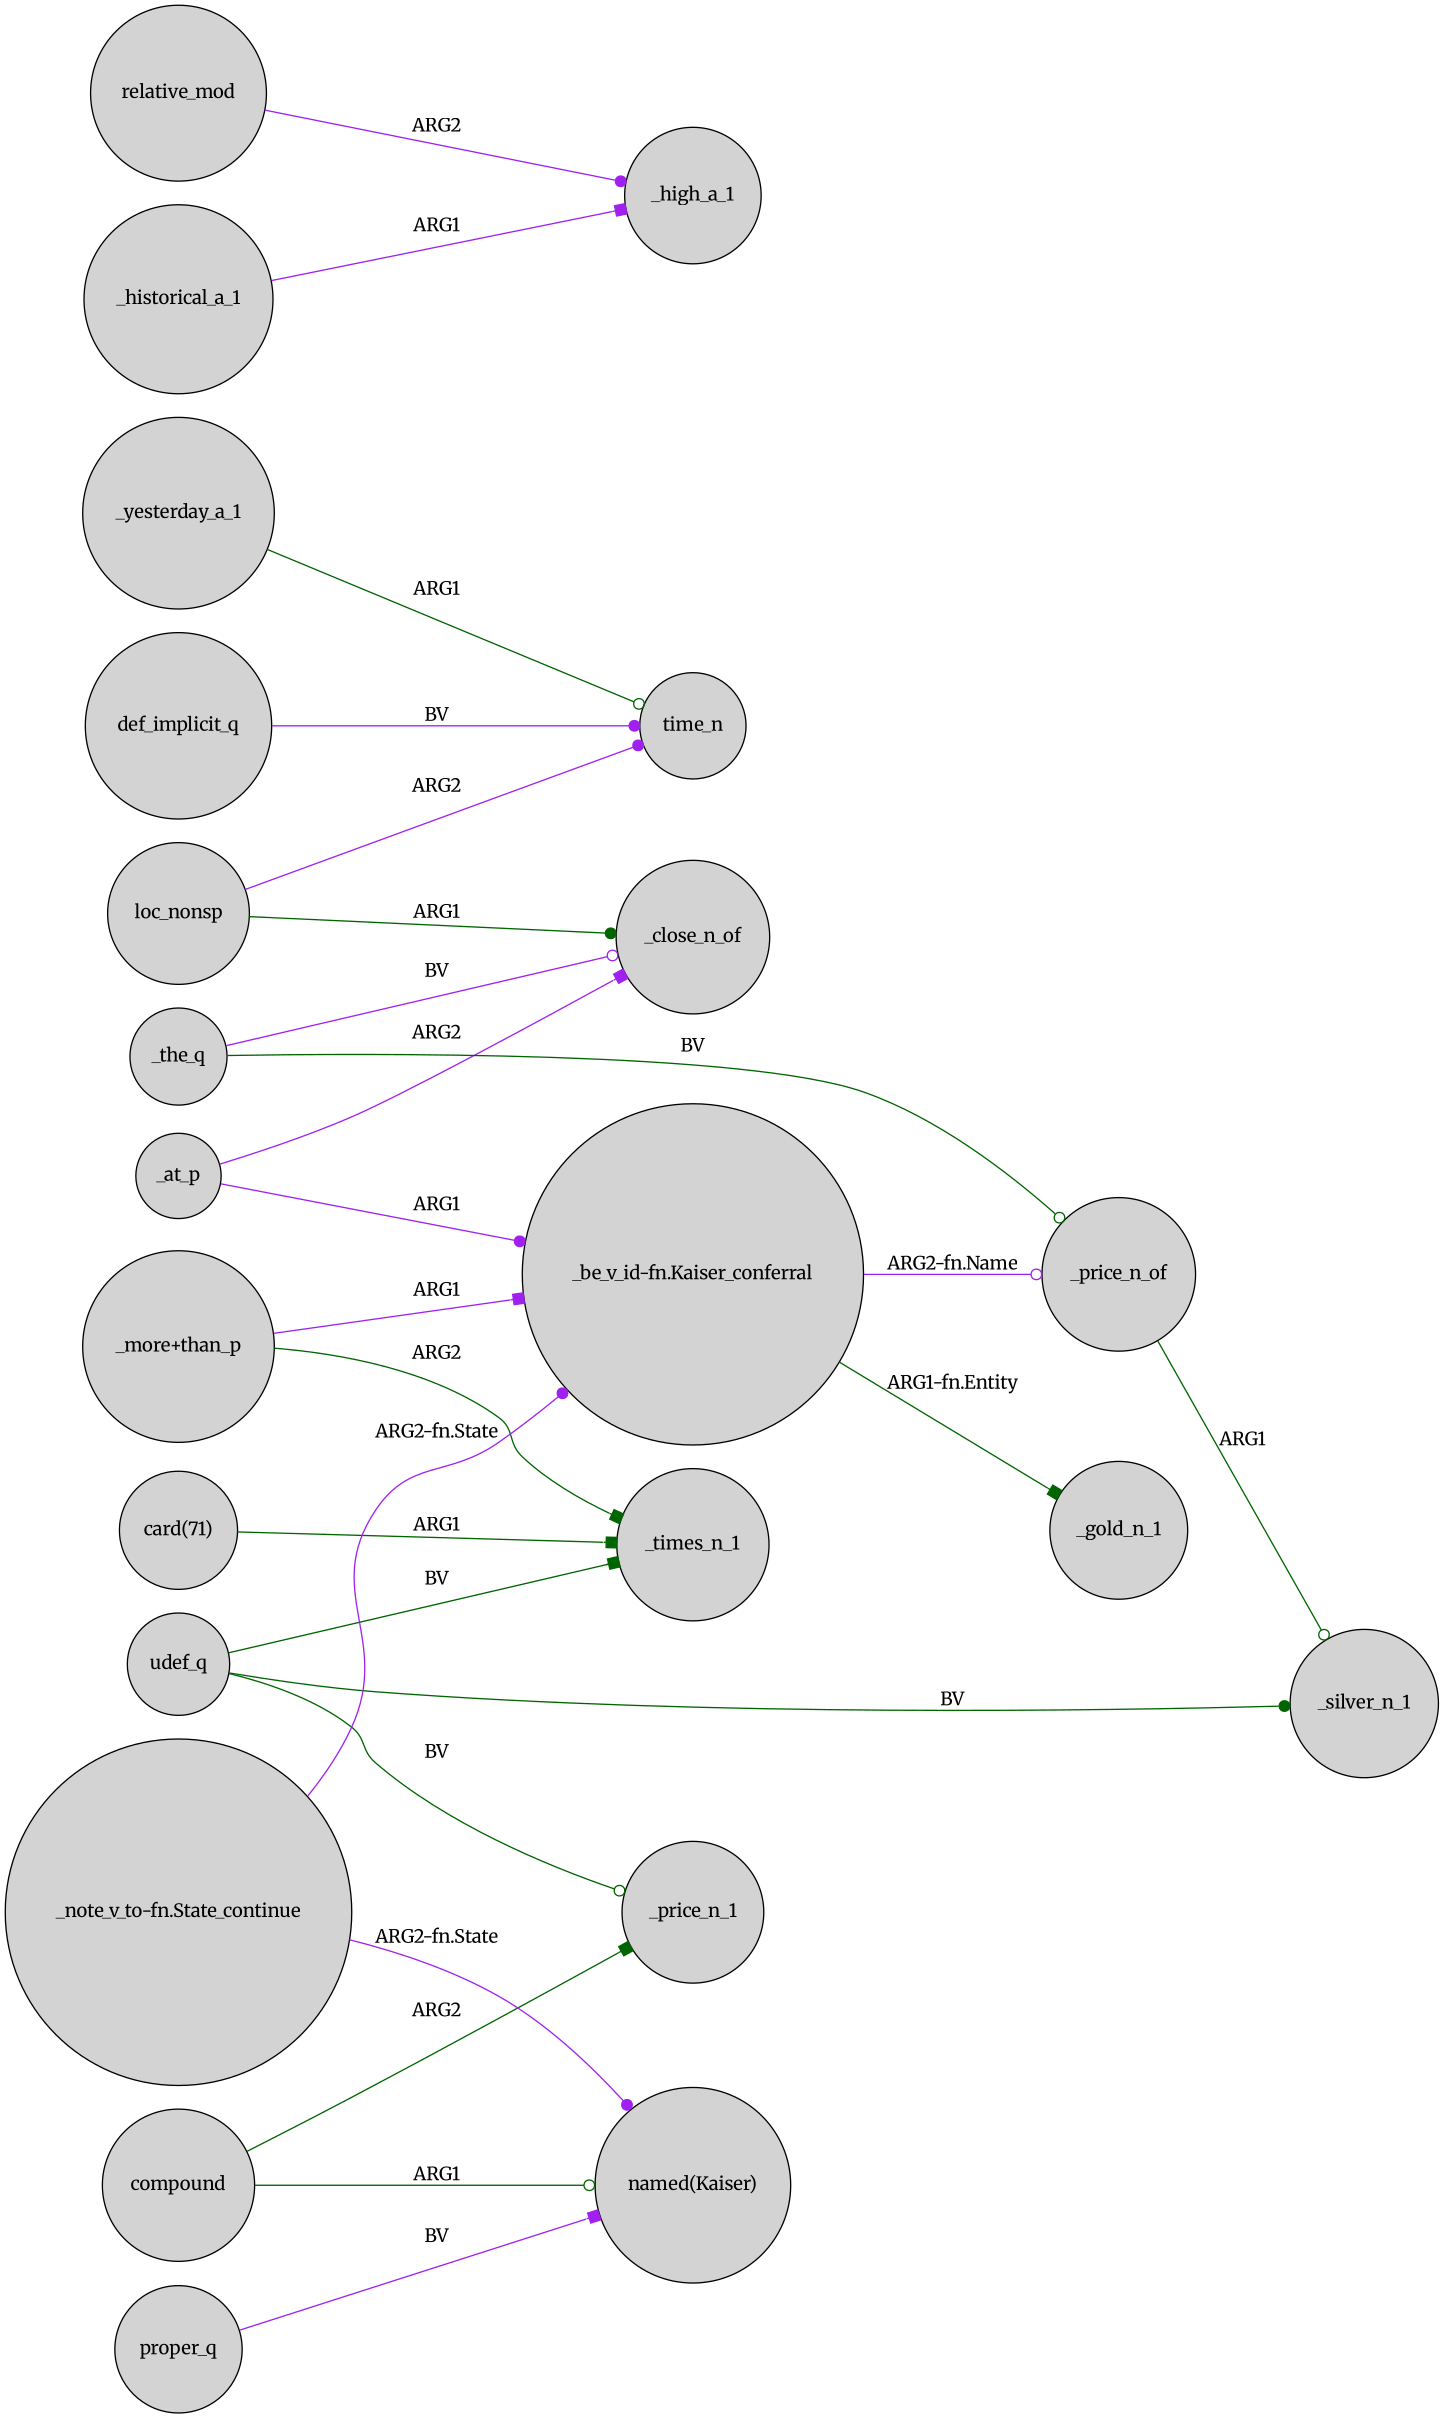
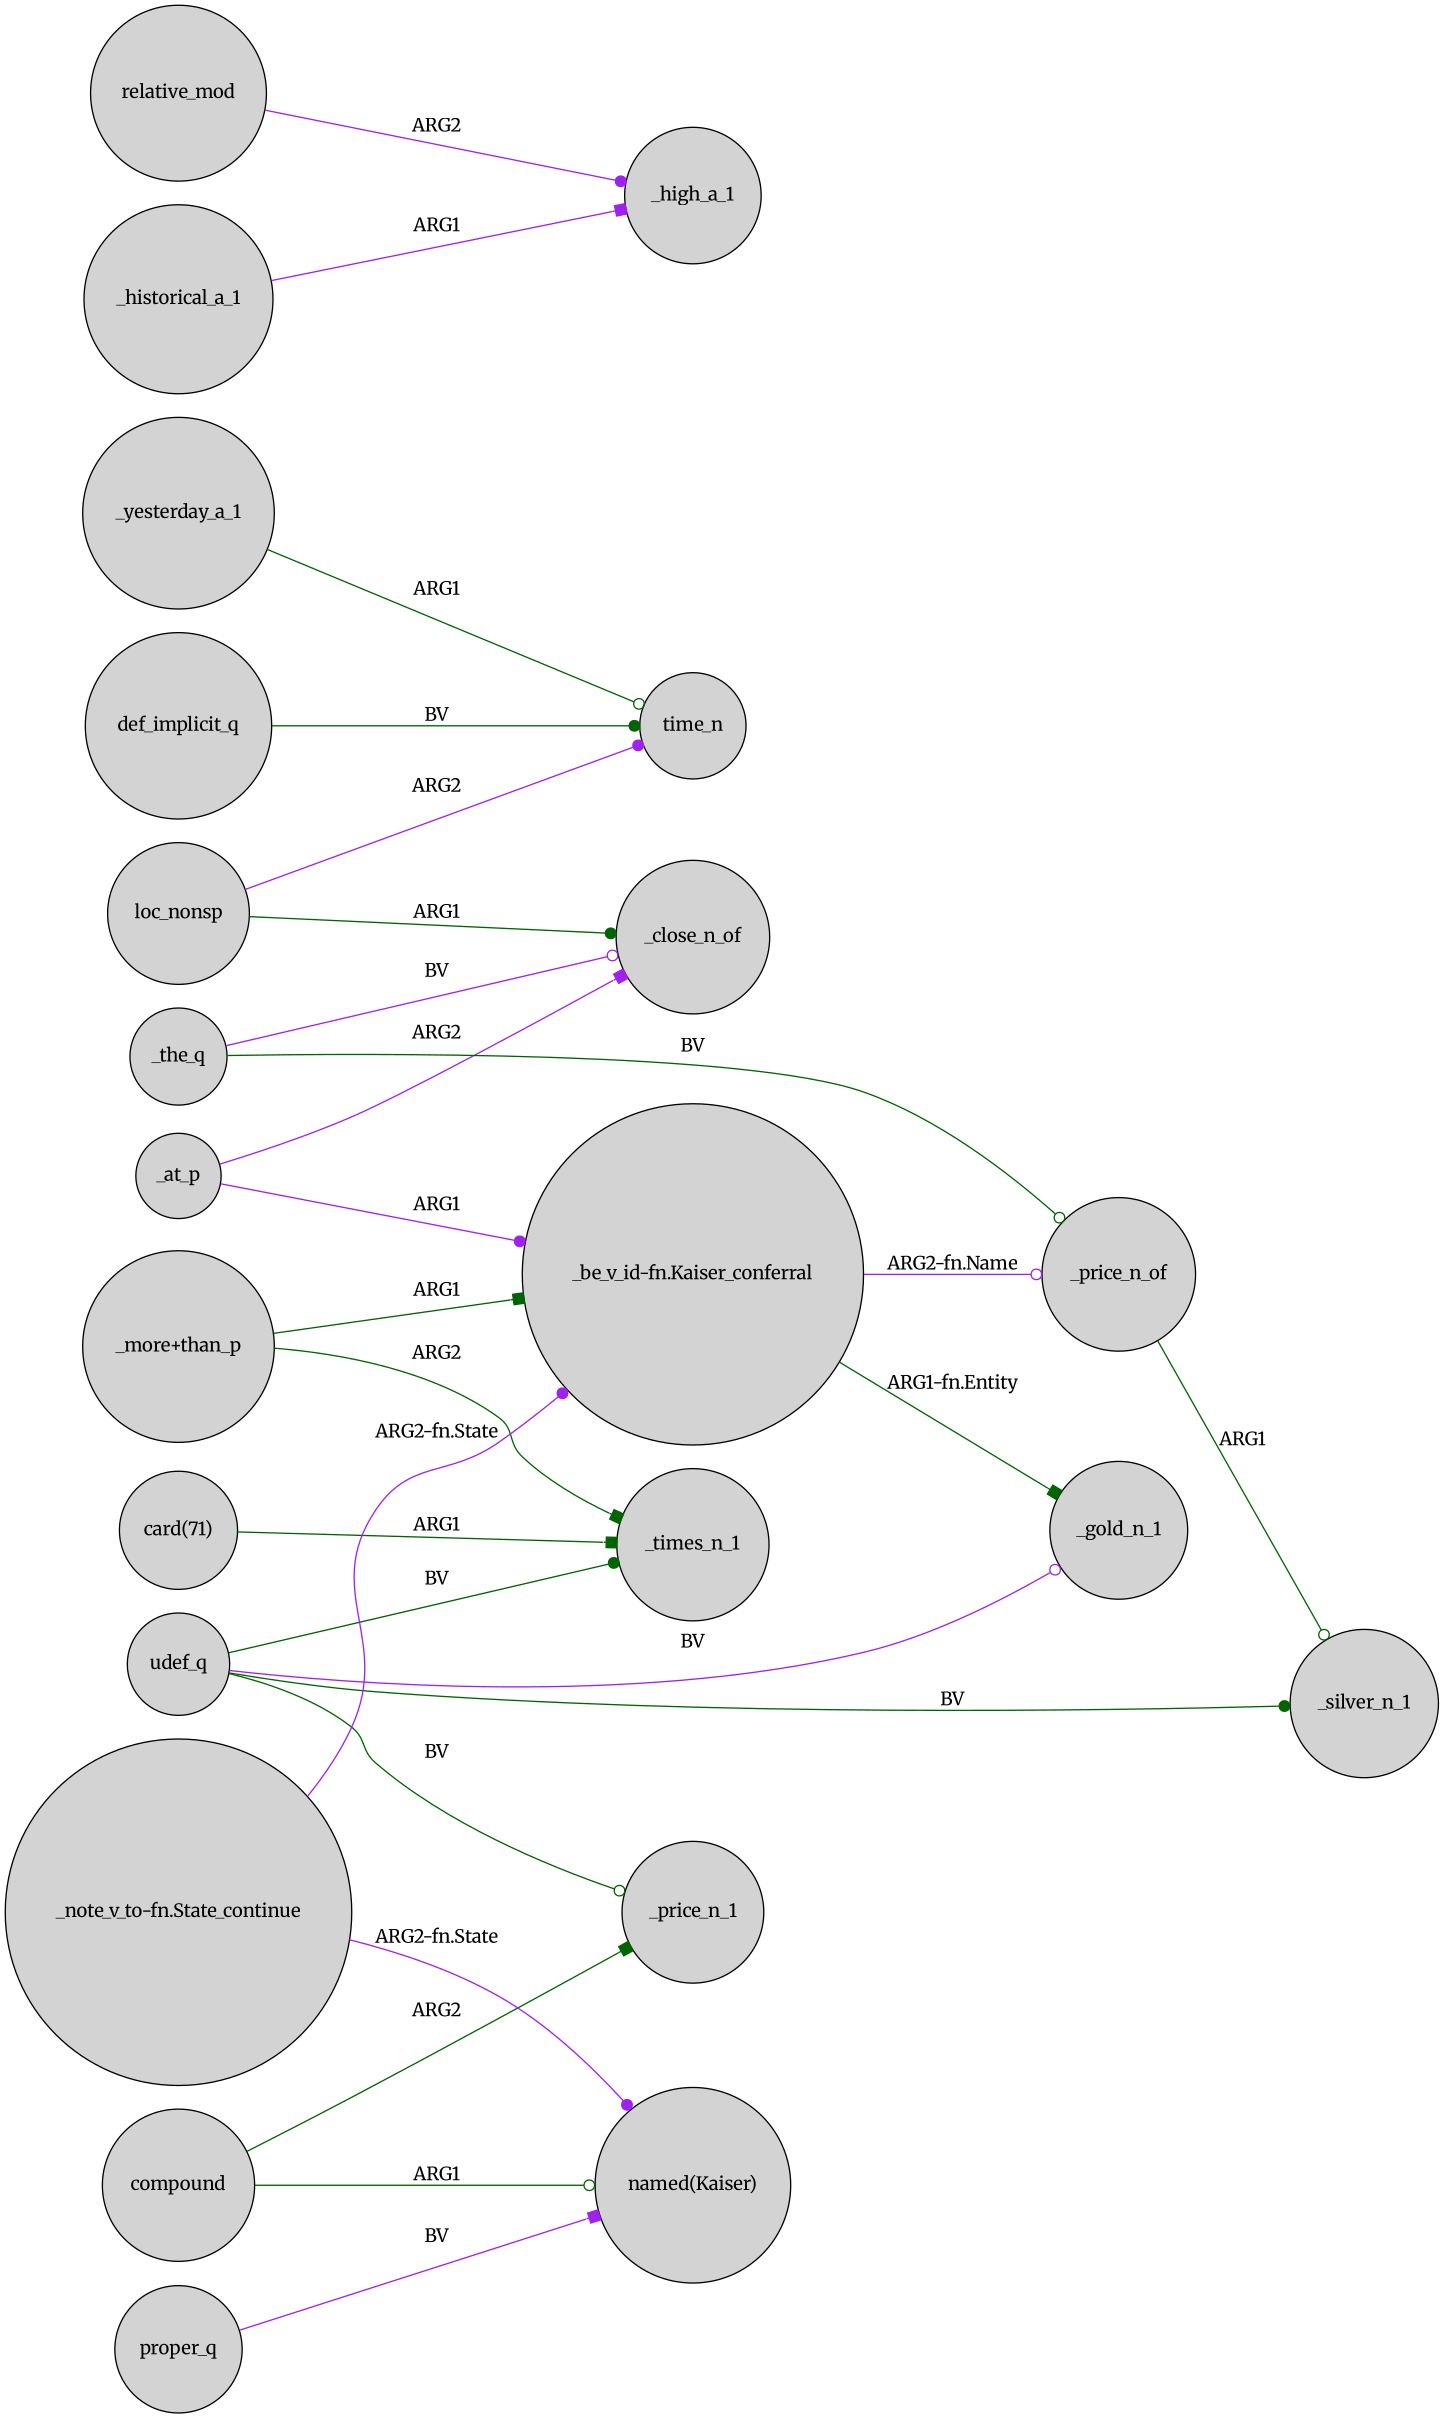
(451, 726) -> (451, 726)
(392, 1317) -> (392, 1317)
(418, 1609) -> (418, 1609)
none -> (649, 1682)
